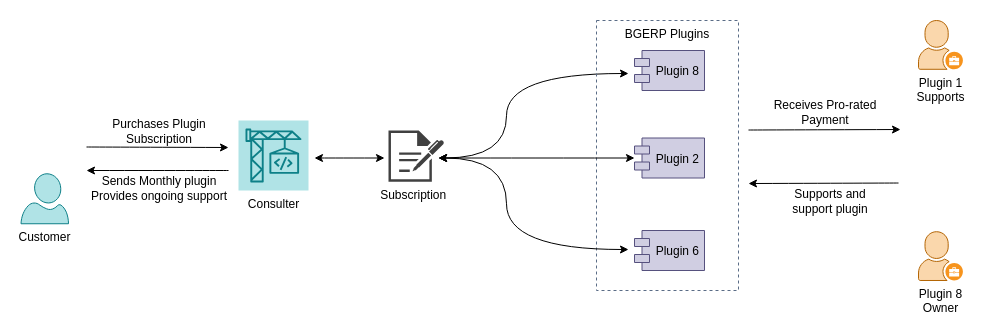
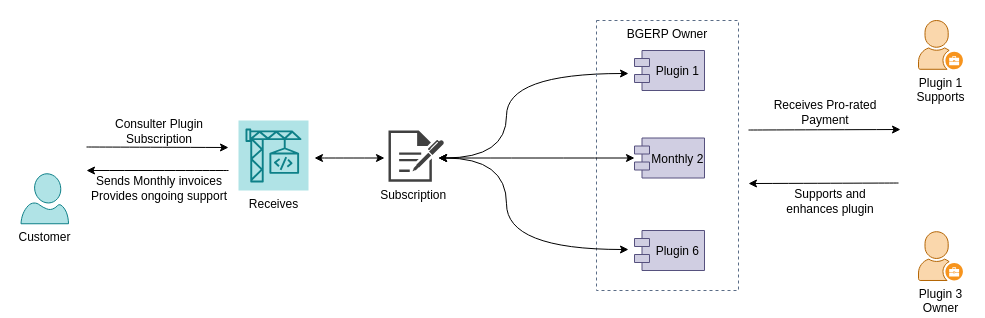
(667, 34) -> (667, 34)
(679, 71) -> (679, 71)
(160, 132) -> (160, 132)
(679, 159) -> (679, 159)
(160, 189) -> (160, 189)
(831, 202) -> (831, 202)
(274, 205) -> (274, 205)
(941, 302) -> (941, 302)
